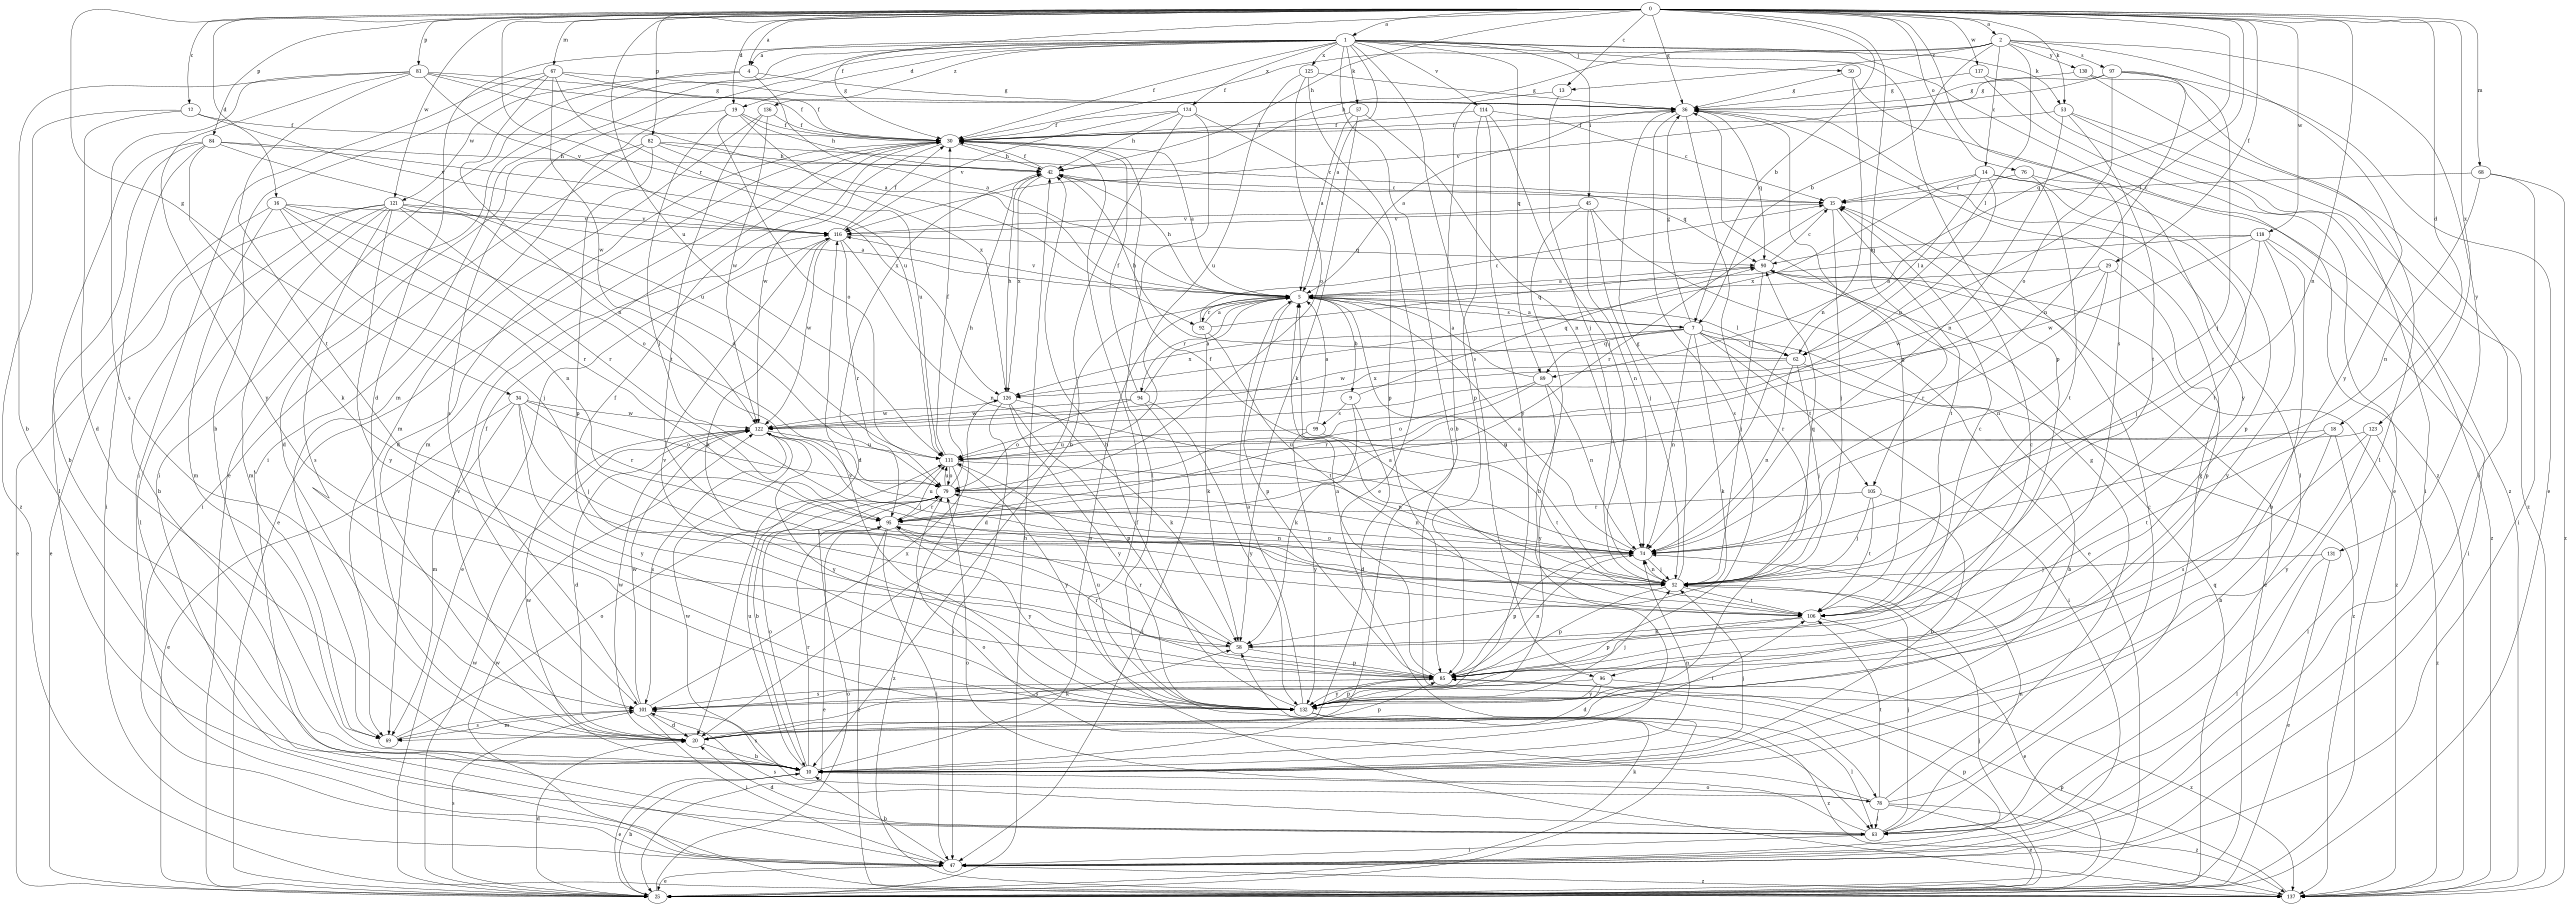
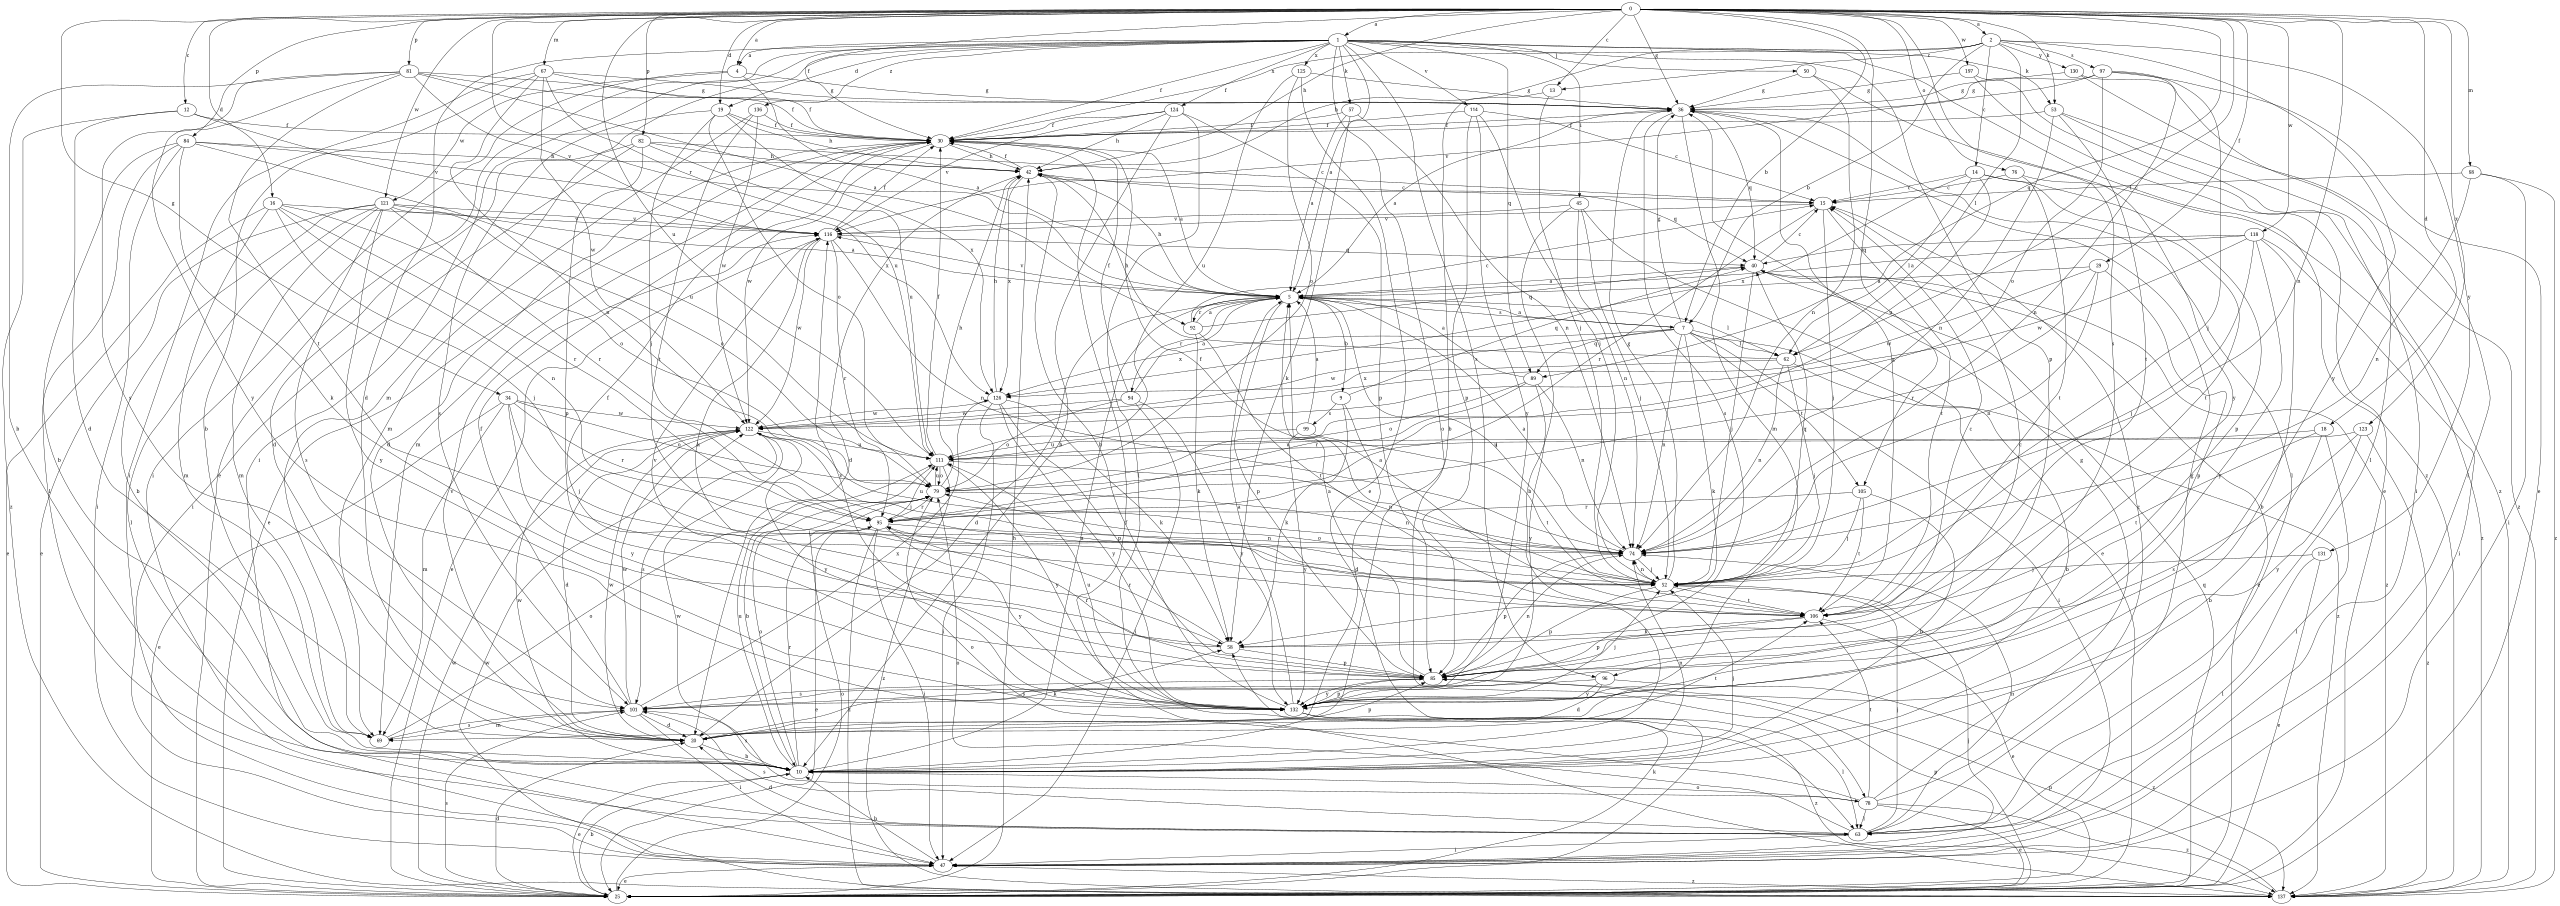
(1979, 71) -> (1969, 71)
(1764, 266) -> (1754, 266)
(1783, 429) -> (1775, 429)
